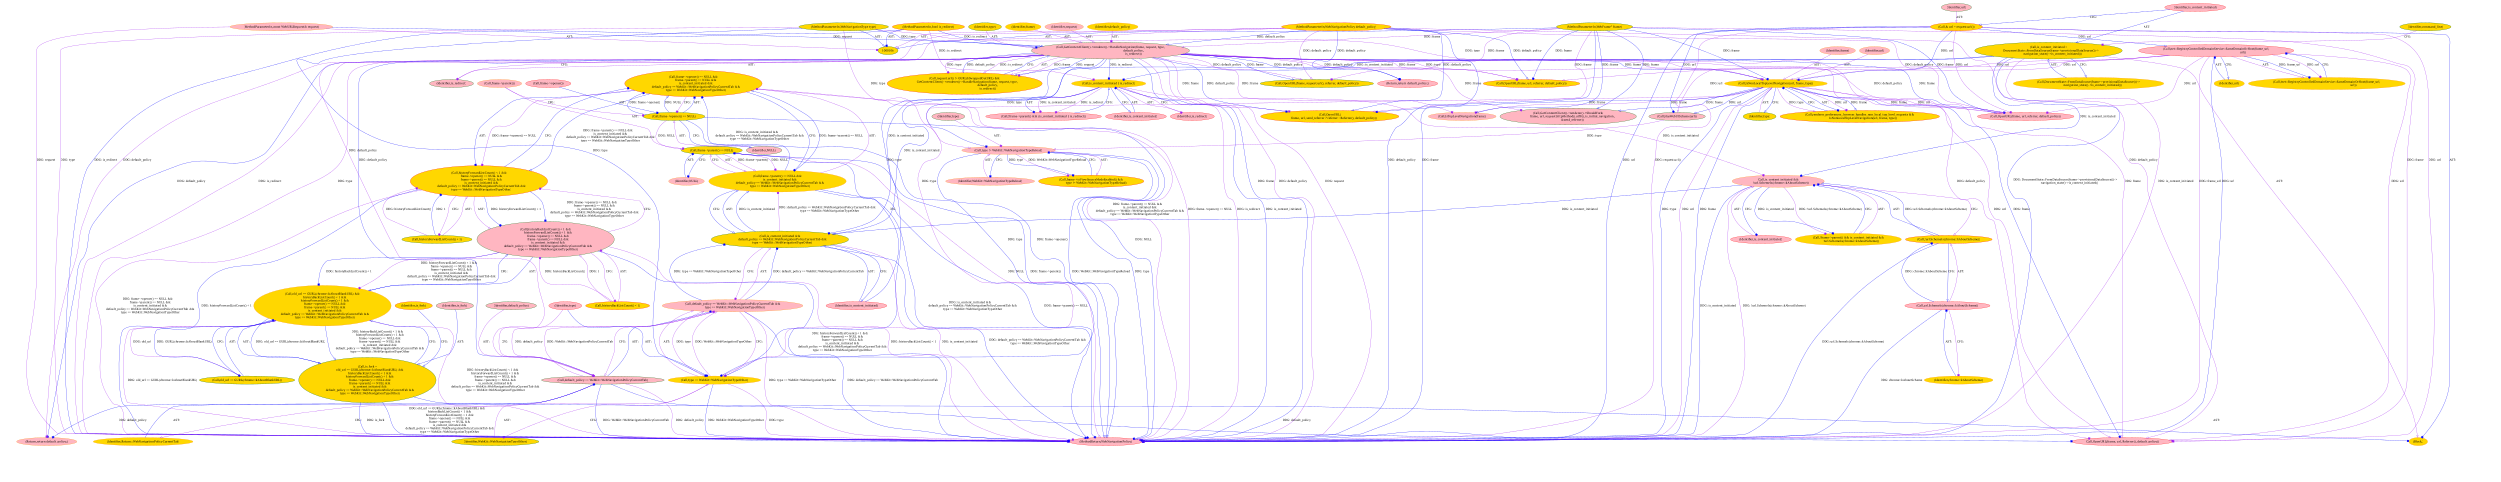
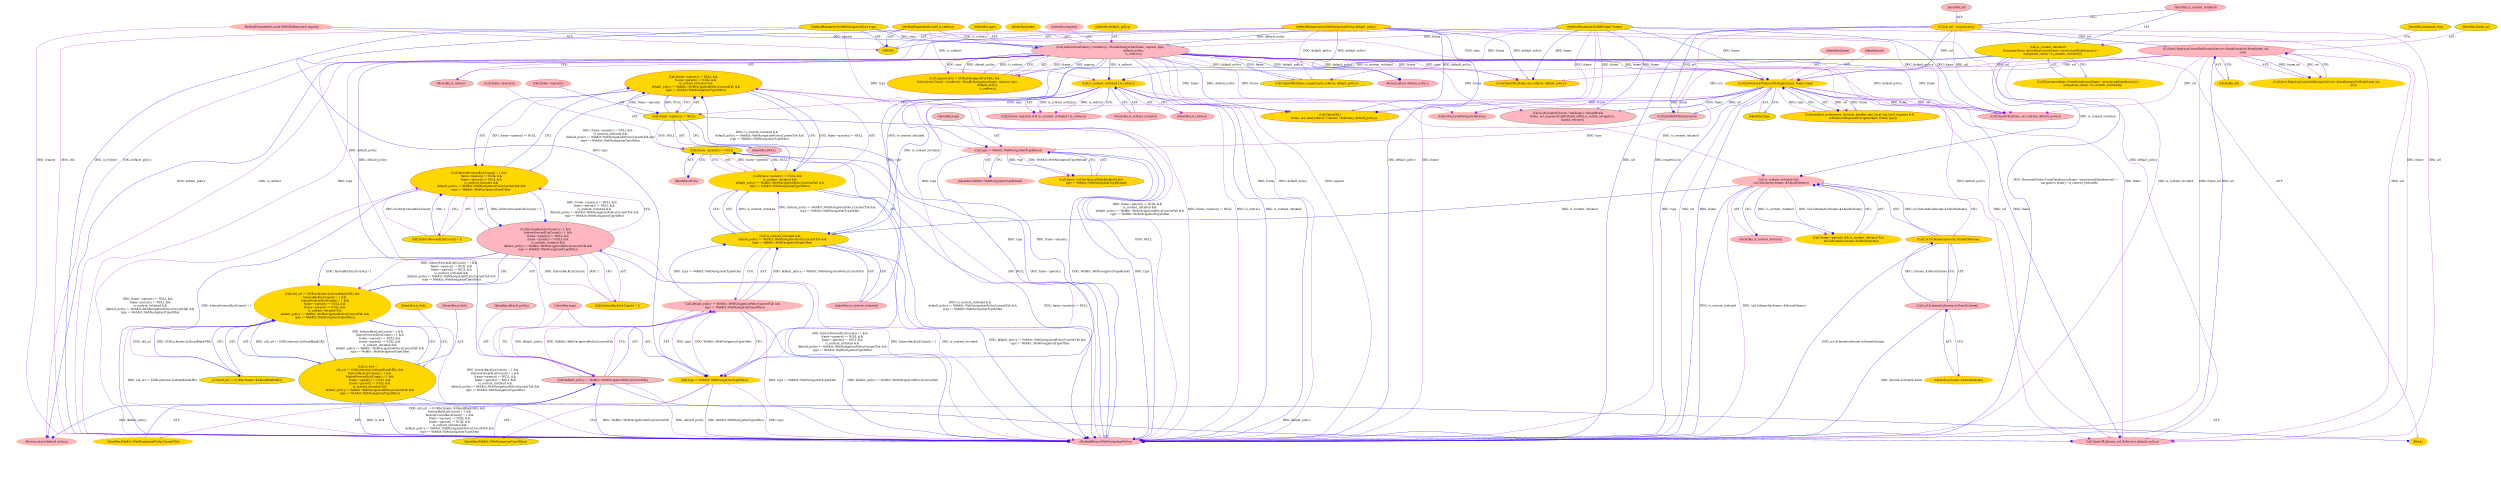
none -> (2476, 27)
(2419, 34) -> none
(1568, 106) -> (1568, 106)
(572, 108) -> (879, 102)
(68, 160) -> (68, 160)
(1422, 282) -> (1422, 282)
(143, 442) -> (143, 442)
